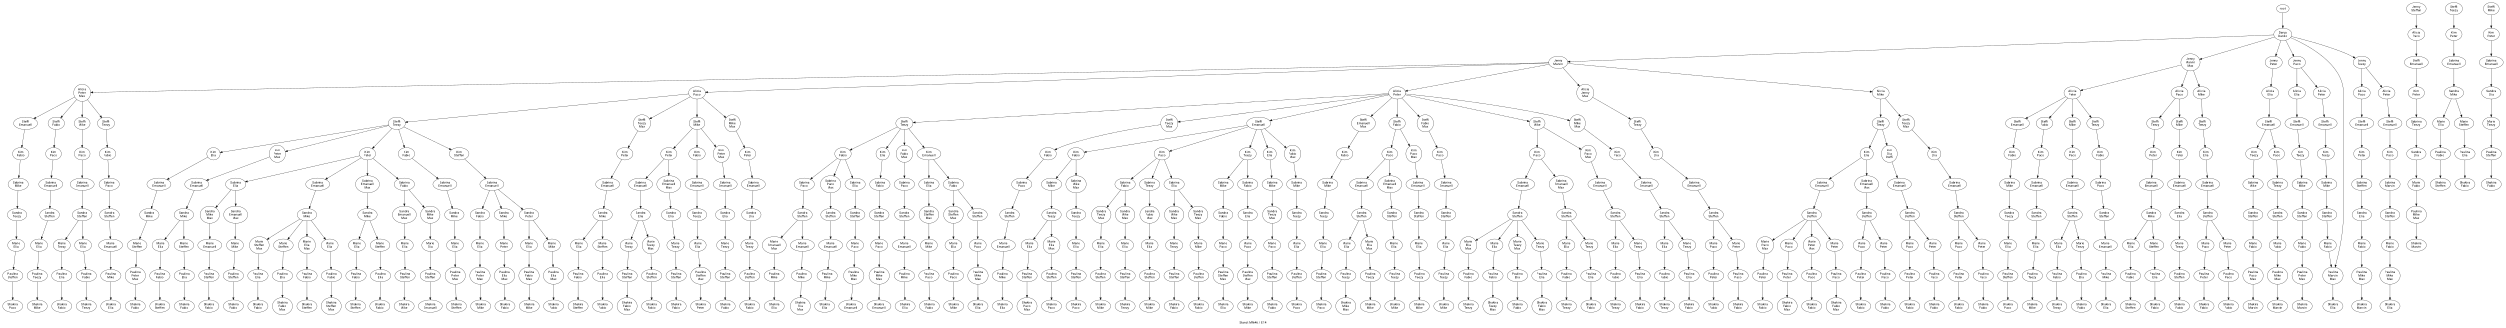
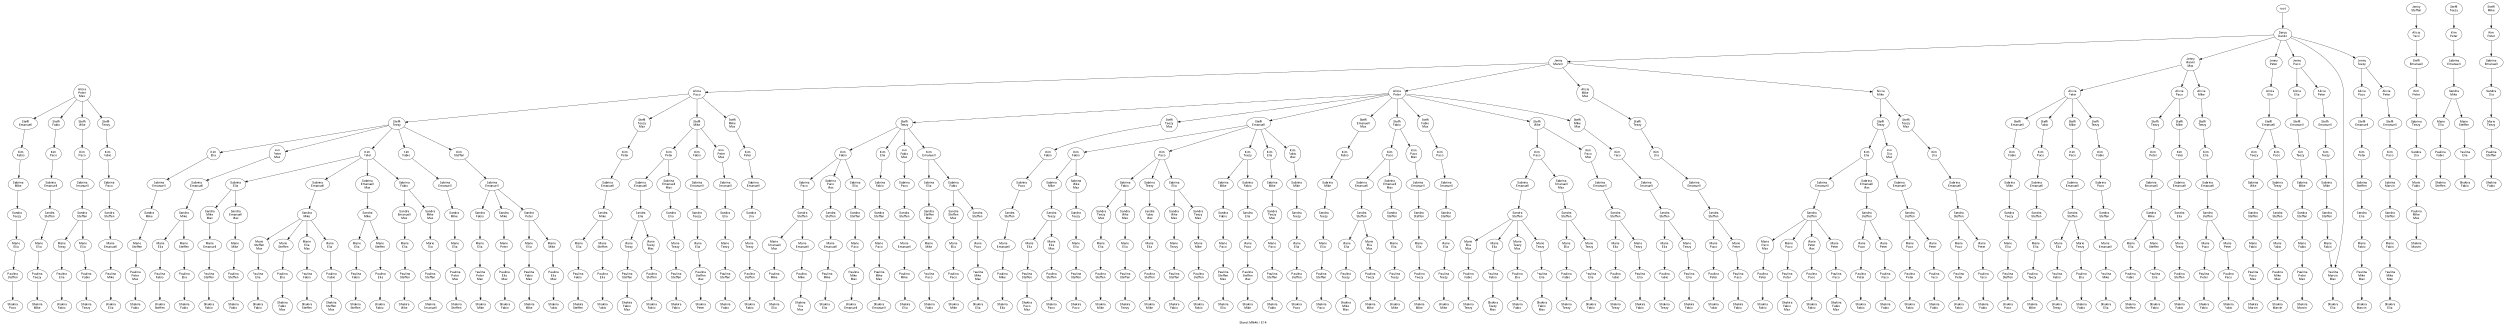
(821, 78) -> none
(1585, 93) -> (1585, 93)
(1889, 154) -> (1889, 154)
